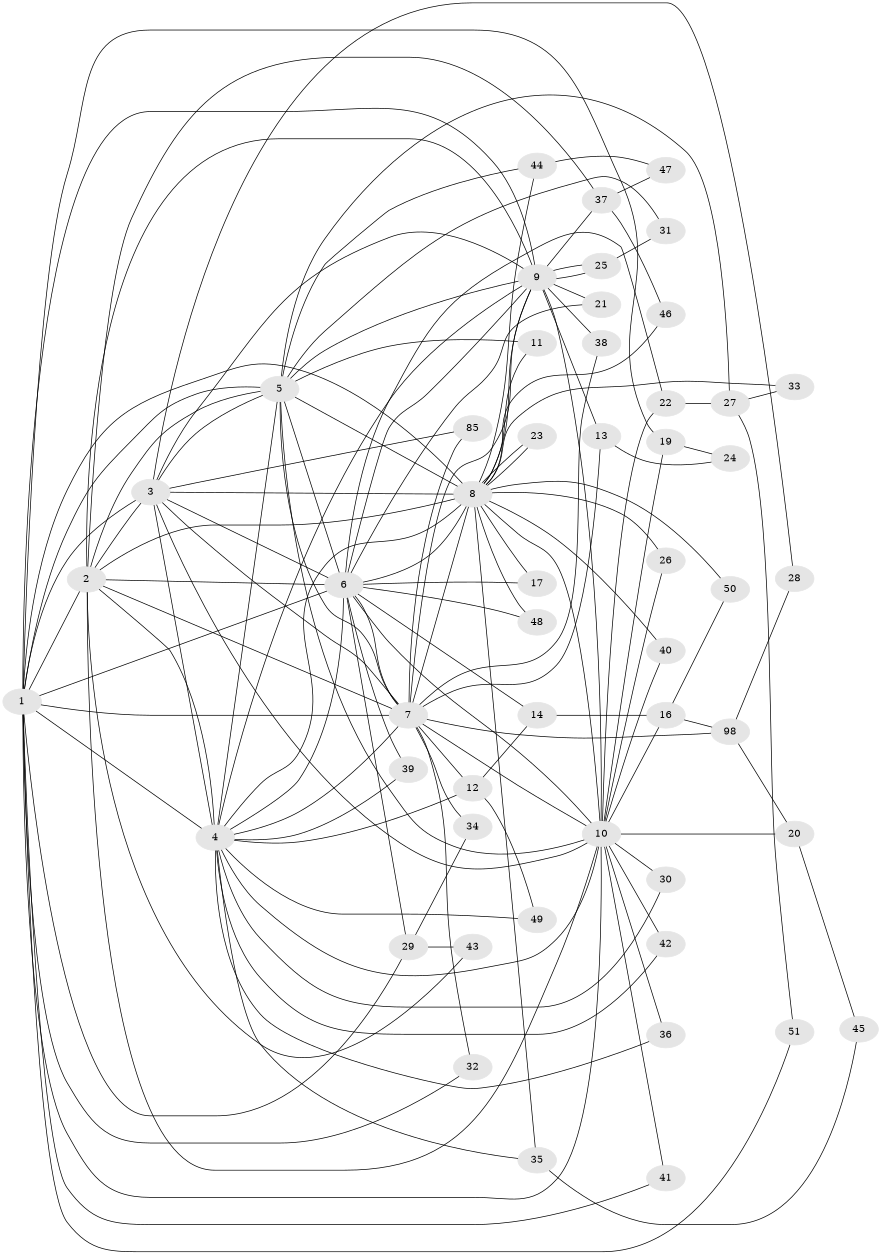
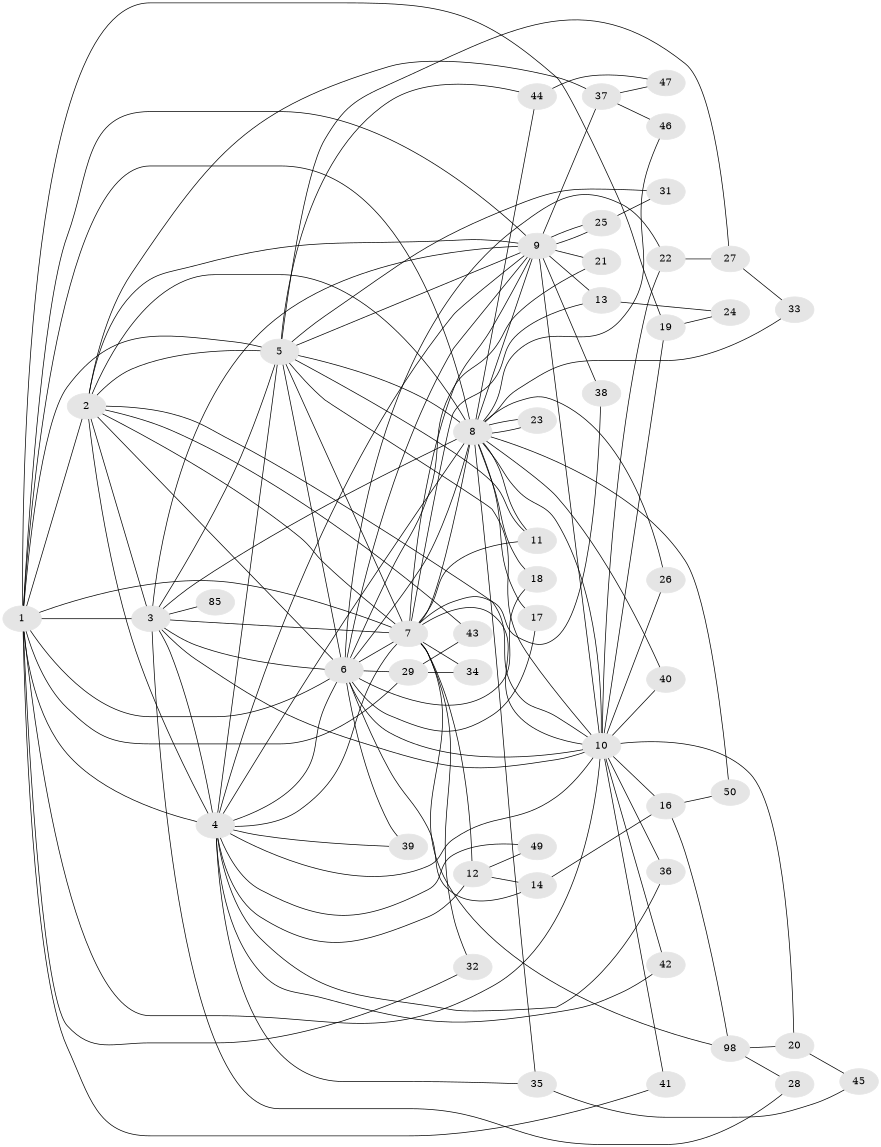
(420, 567) -> (453, 564)
(537, 622) -> (537, 579)
(666, 880) -> none
(795, 1032) -> none
